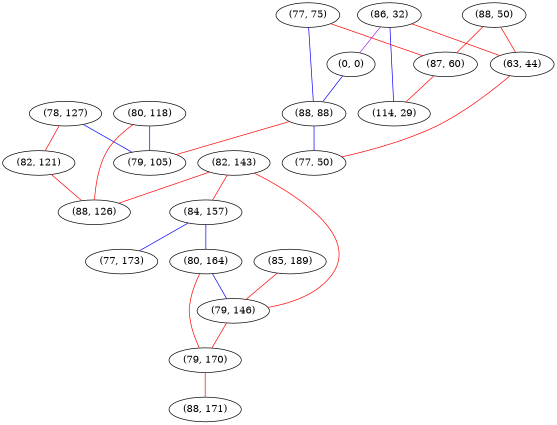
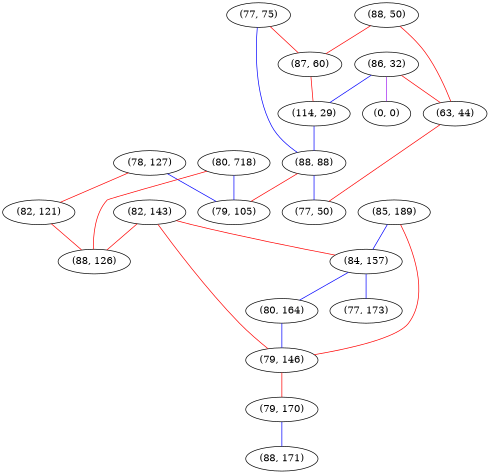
(333, 89) -> (314, 138)
(150, 114) -> (234, 163)
none -> (380, 237)
(189, 311) -> none
(205, 385) -> (282, 434)
